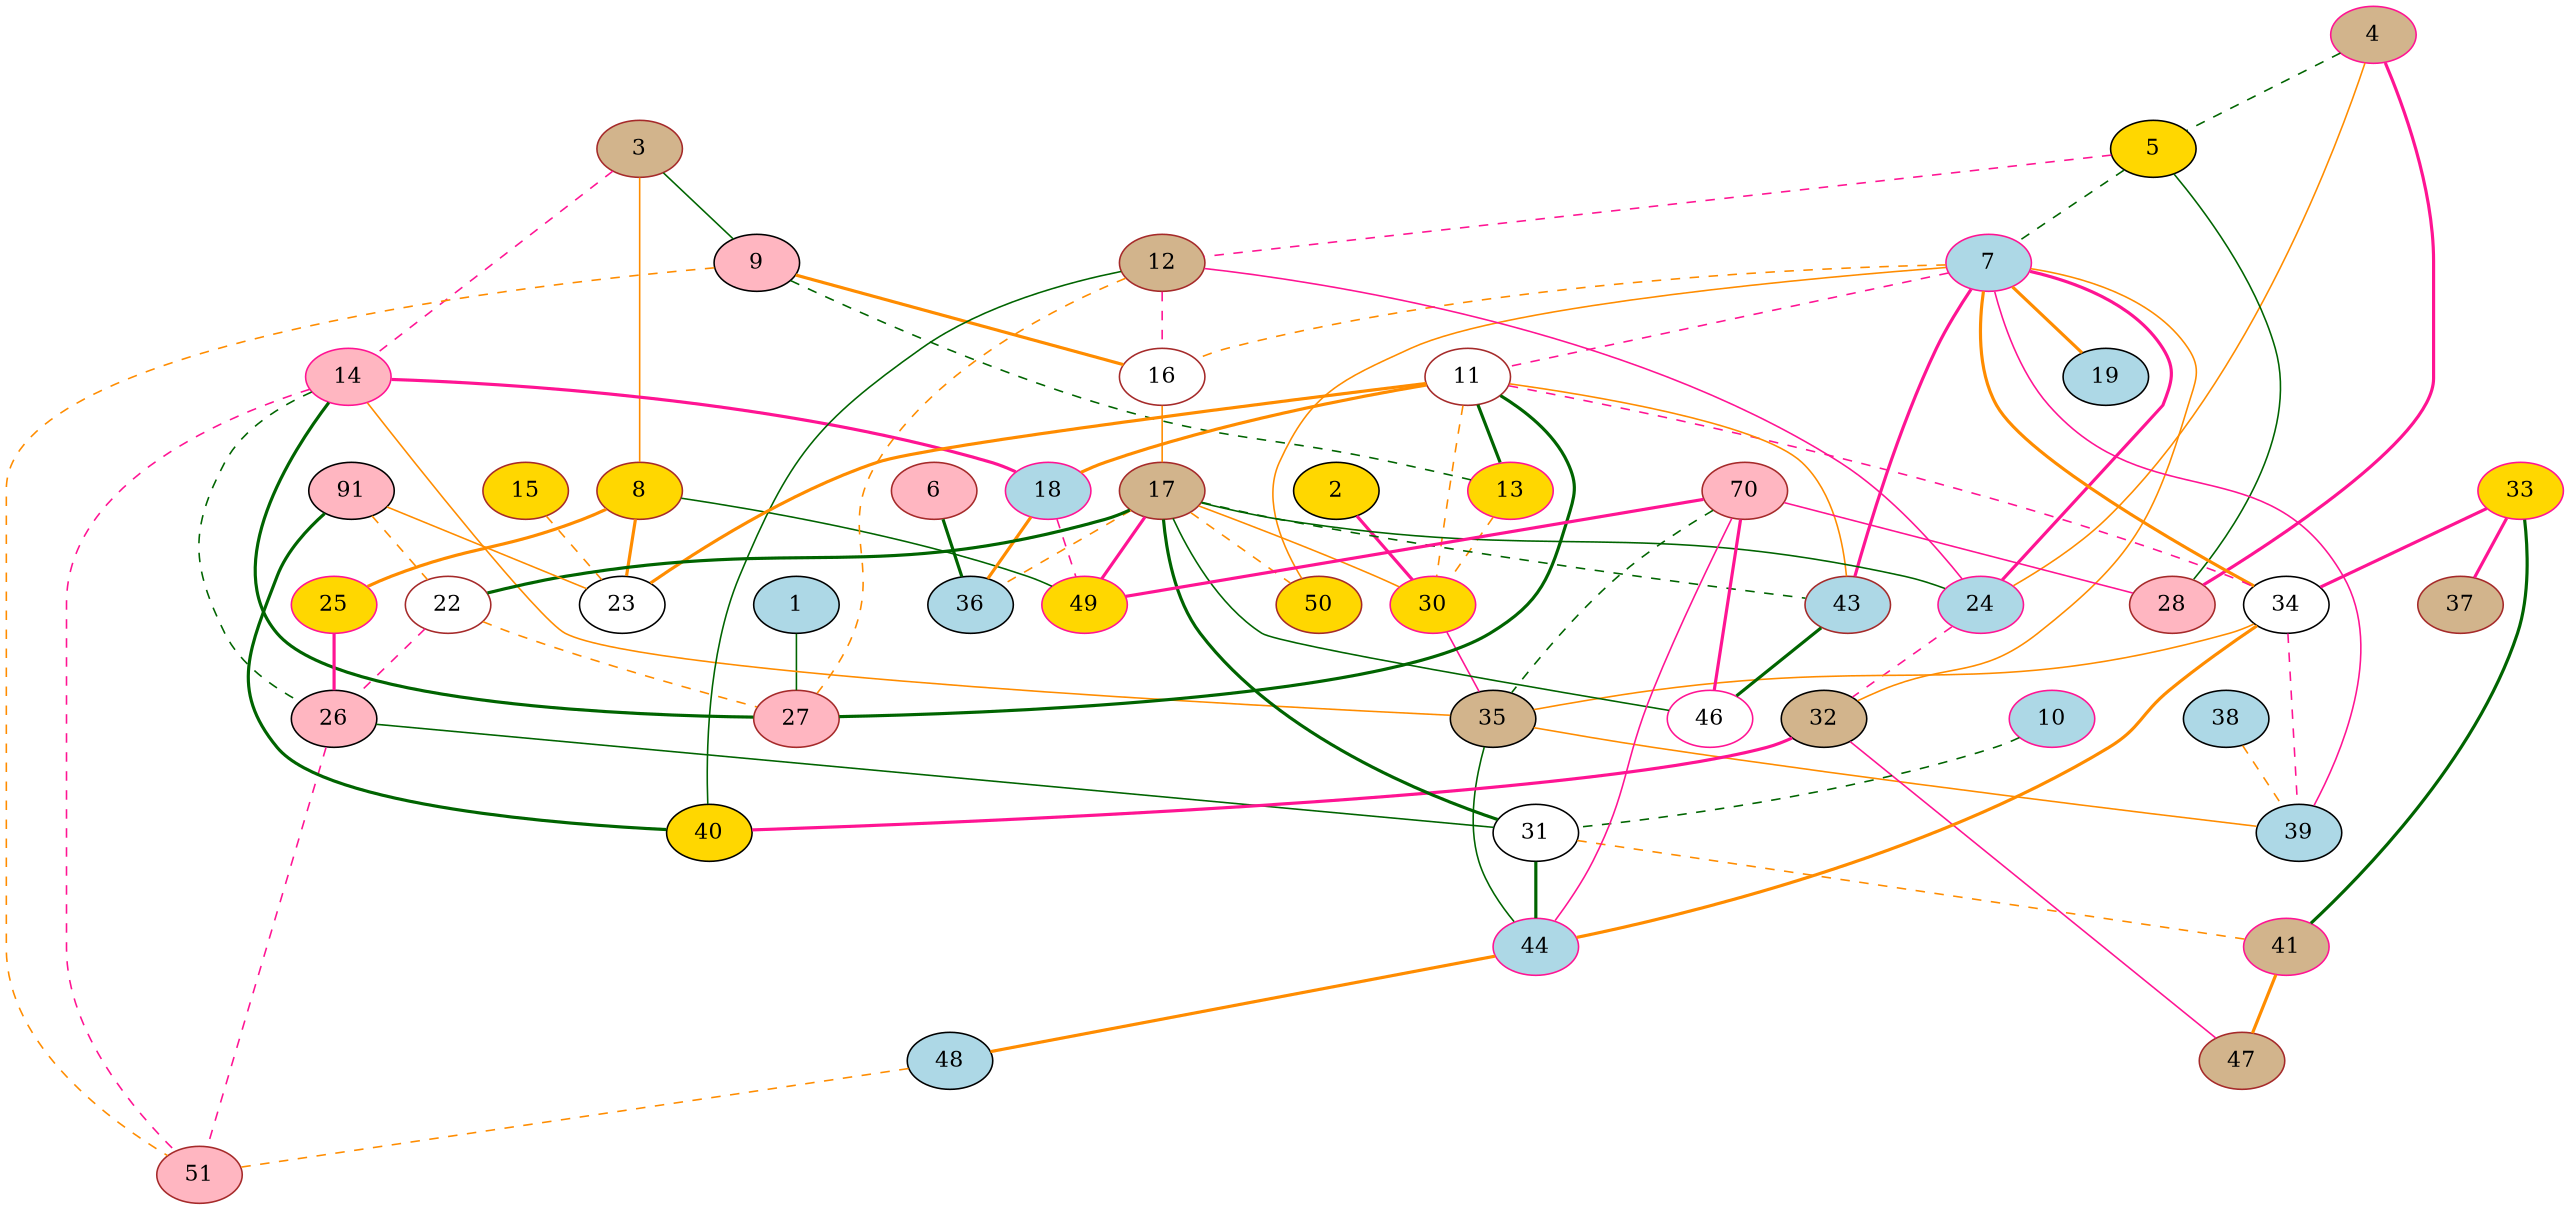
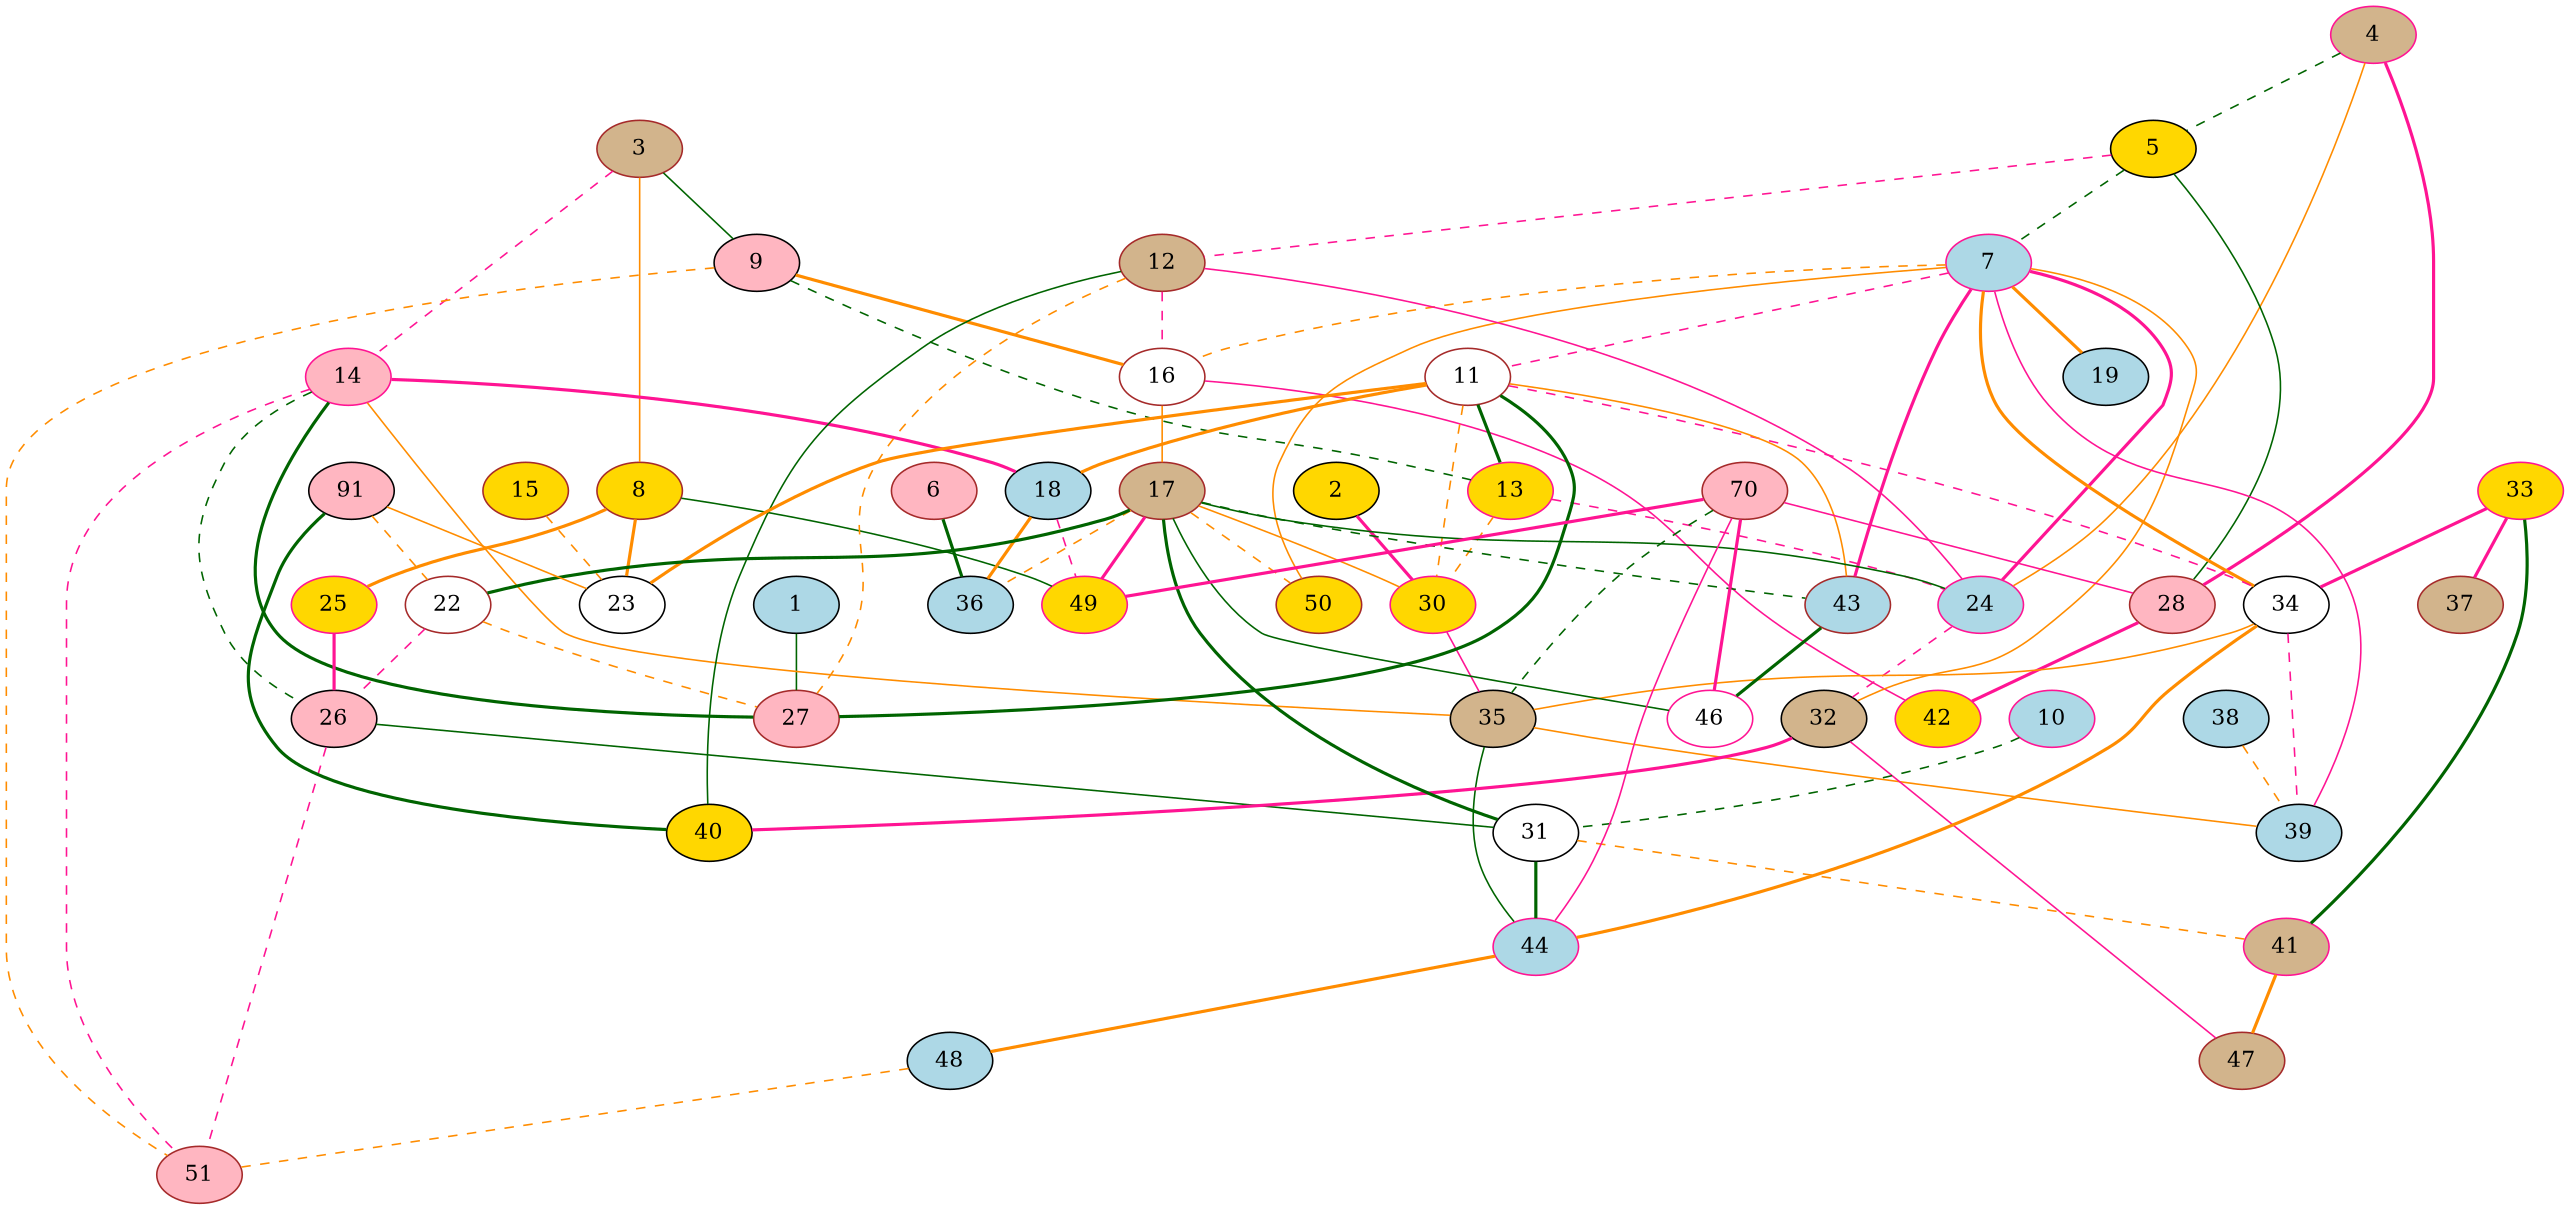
(1048, 491) -> (1048, 491)
none -> (1750, 538)
none -> (1938, 719)
